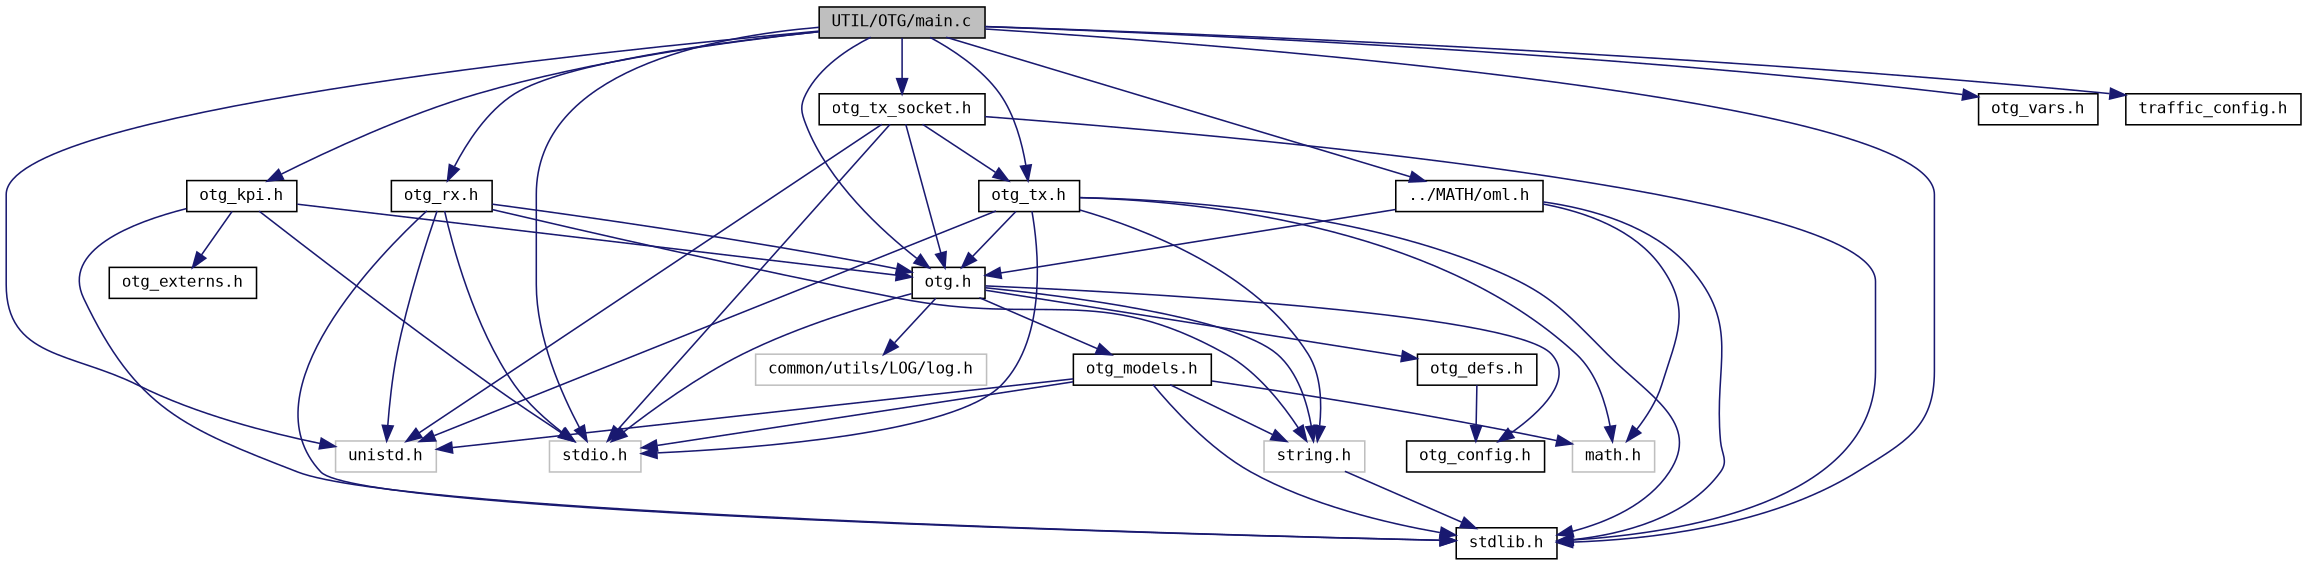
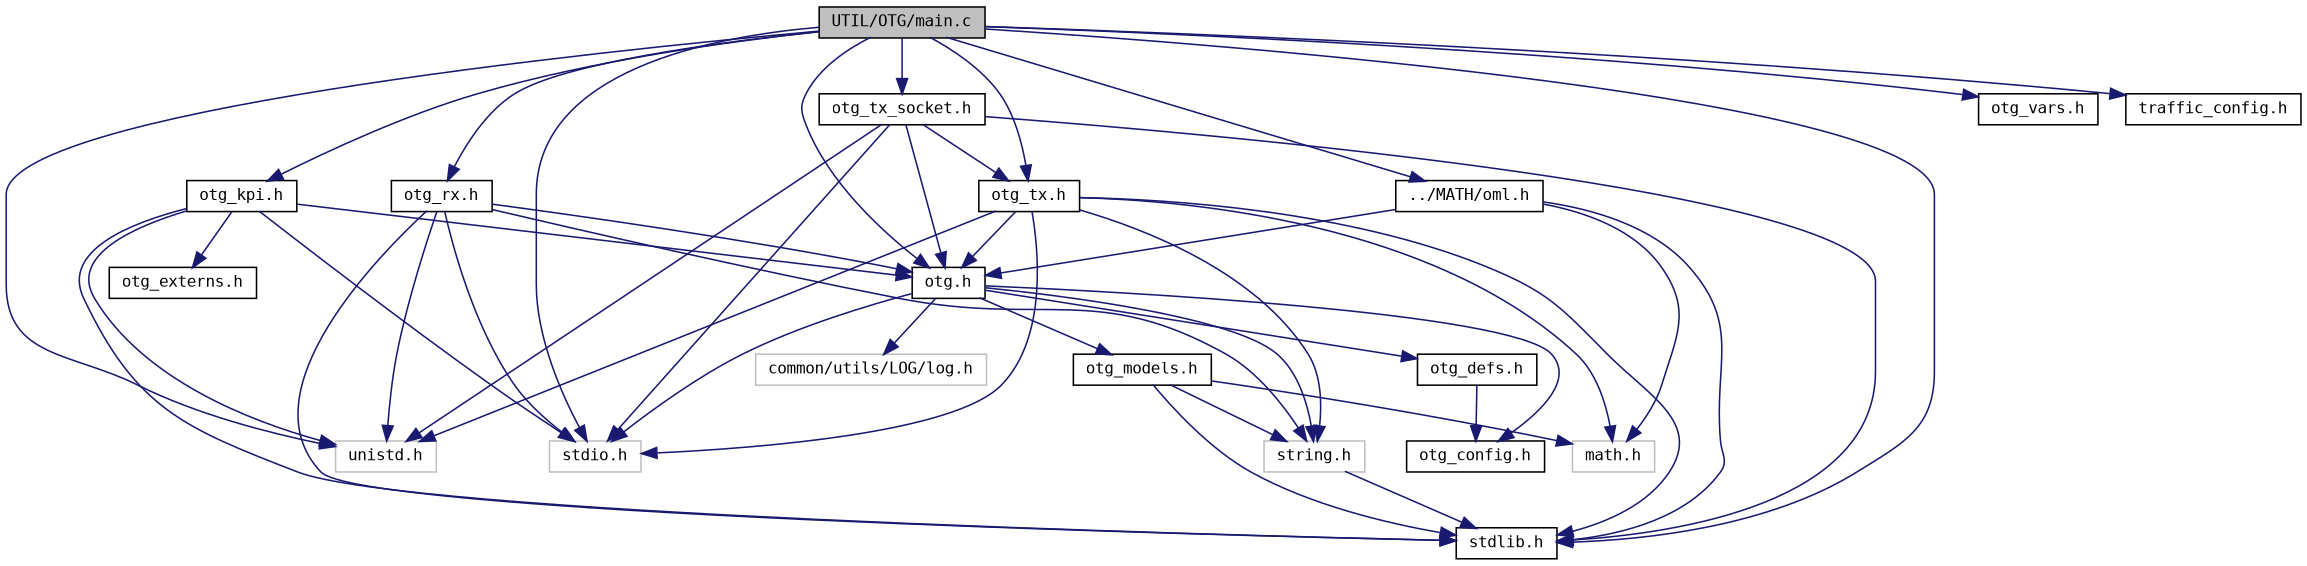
(763, 413) -> (135, 347)
(865, 414) -> none
